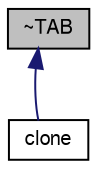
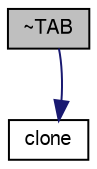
(35, 95) -> (62, 75)
